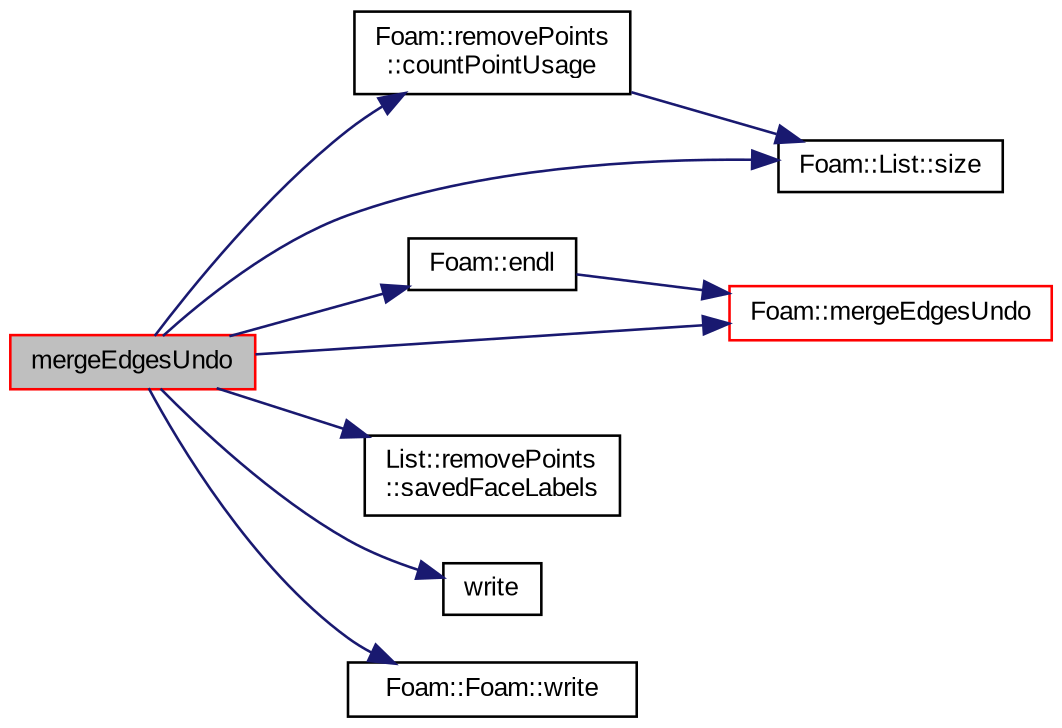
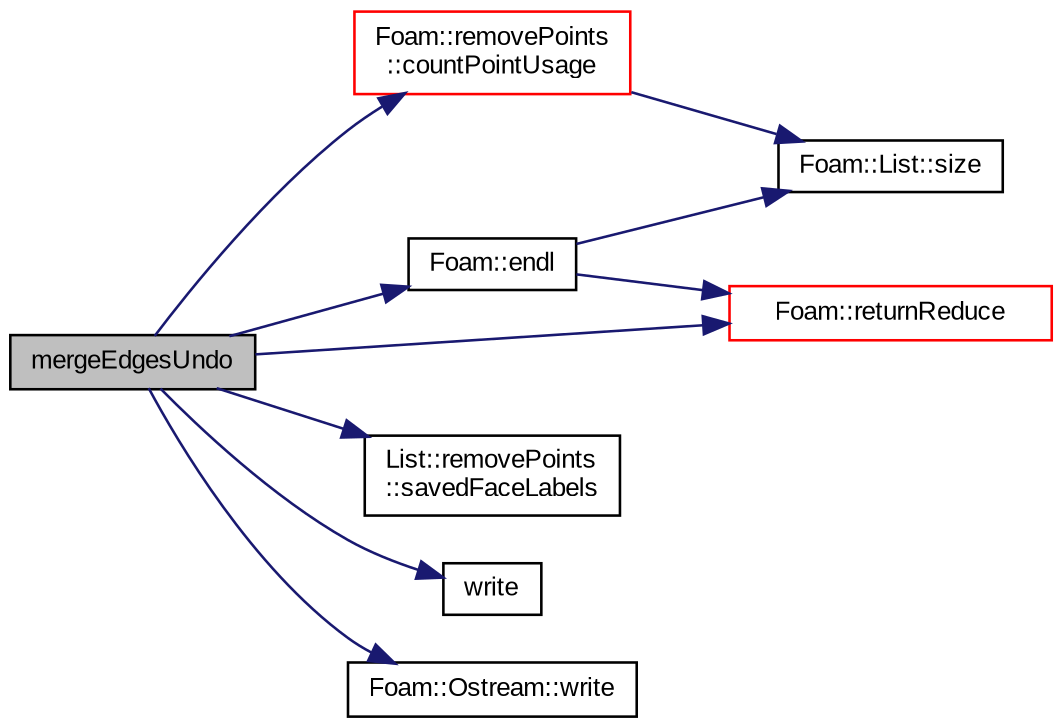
(492, 53) -> (492, 53)
(438, 189) -> (670, 221)
(891, 313) -> (891, 313)
(133, 362) -> (133, 362)
(492, 690) -> (492, 690)
